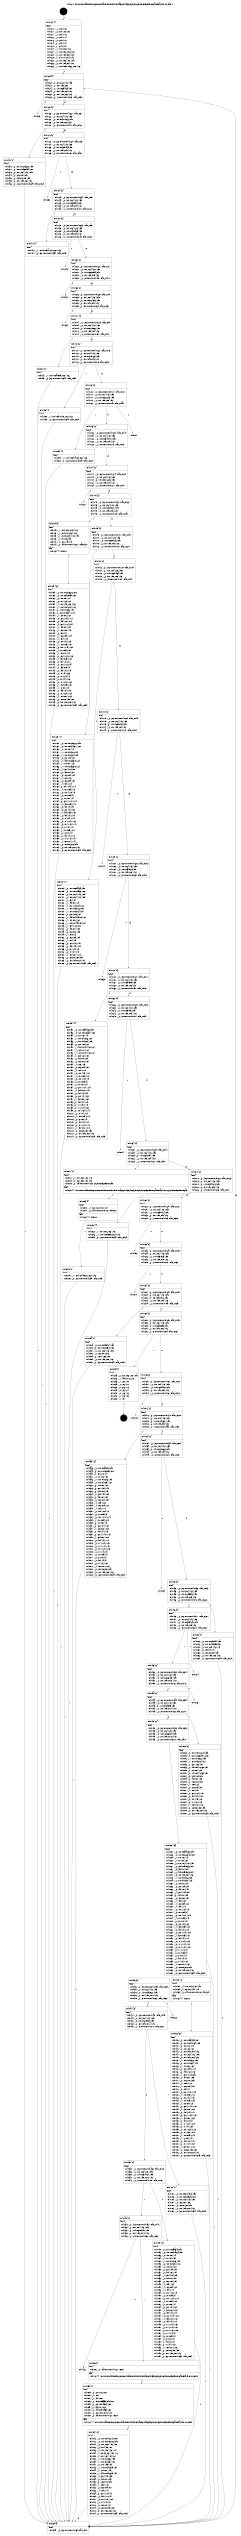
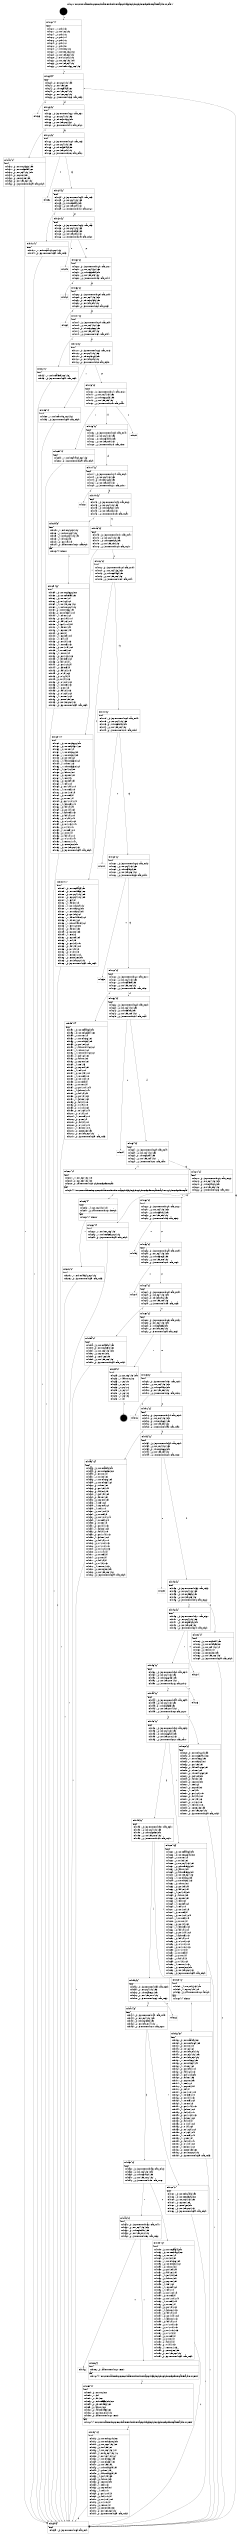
none -> (34, 1392)
none -> (153, 1830)
